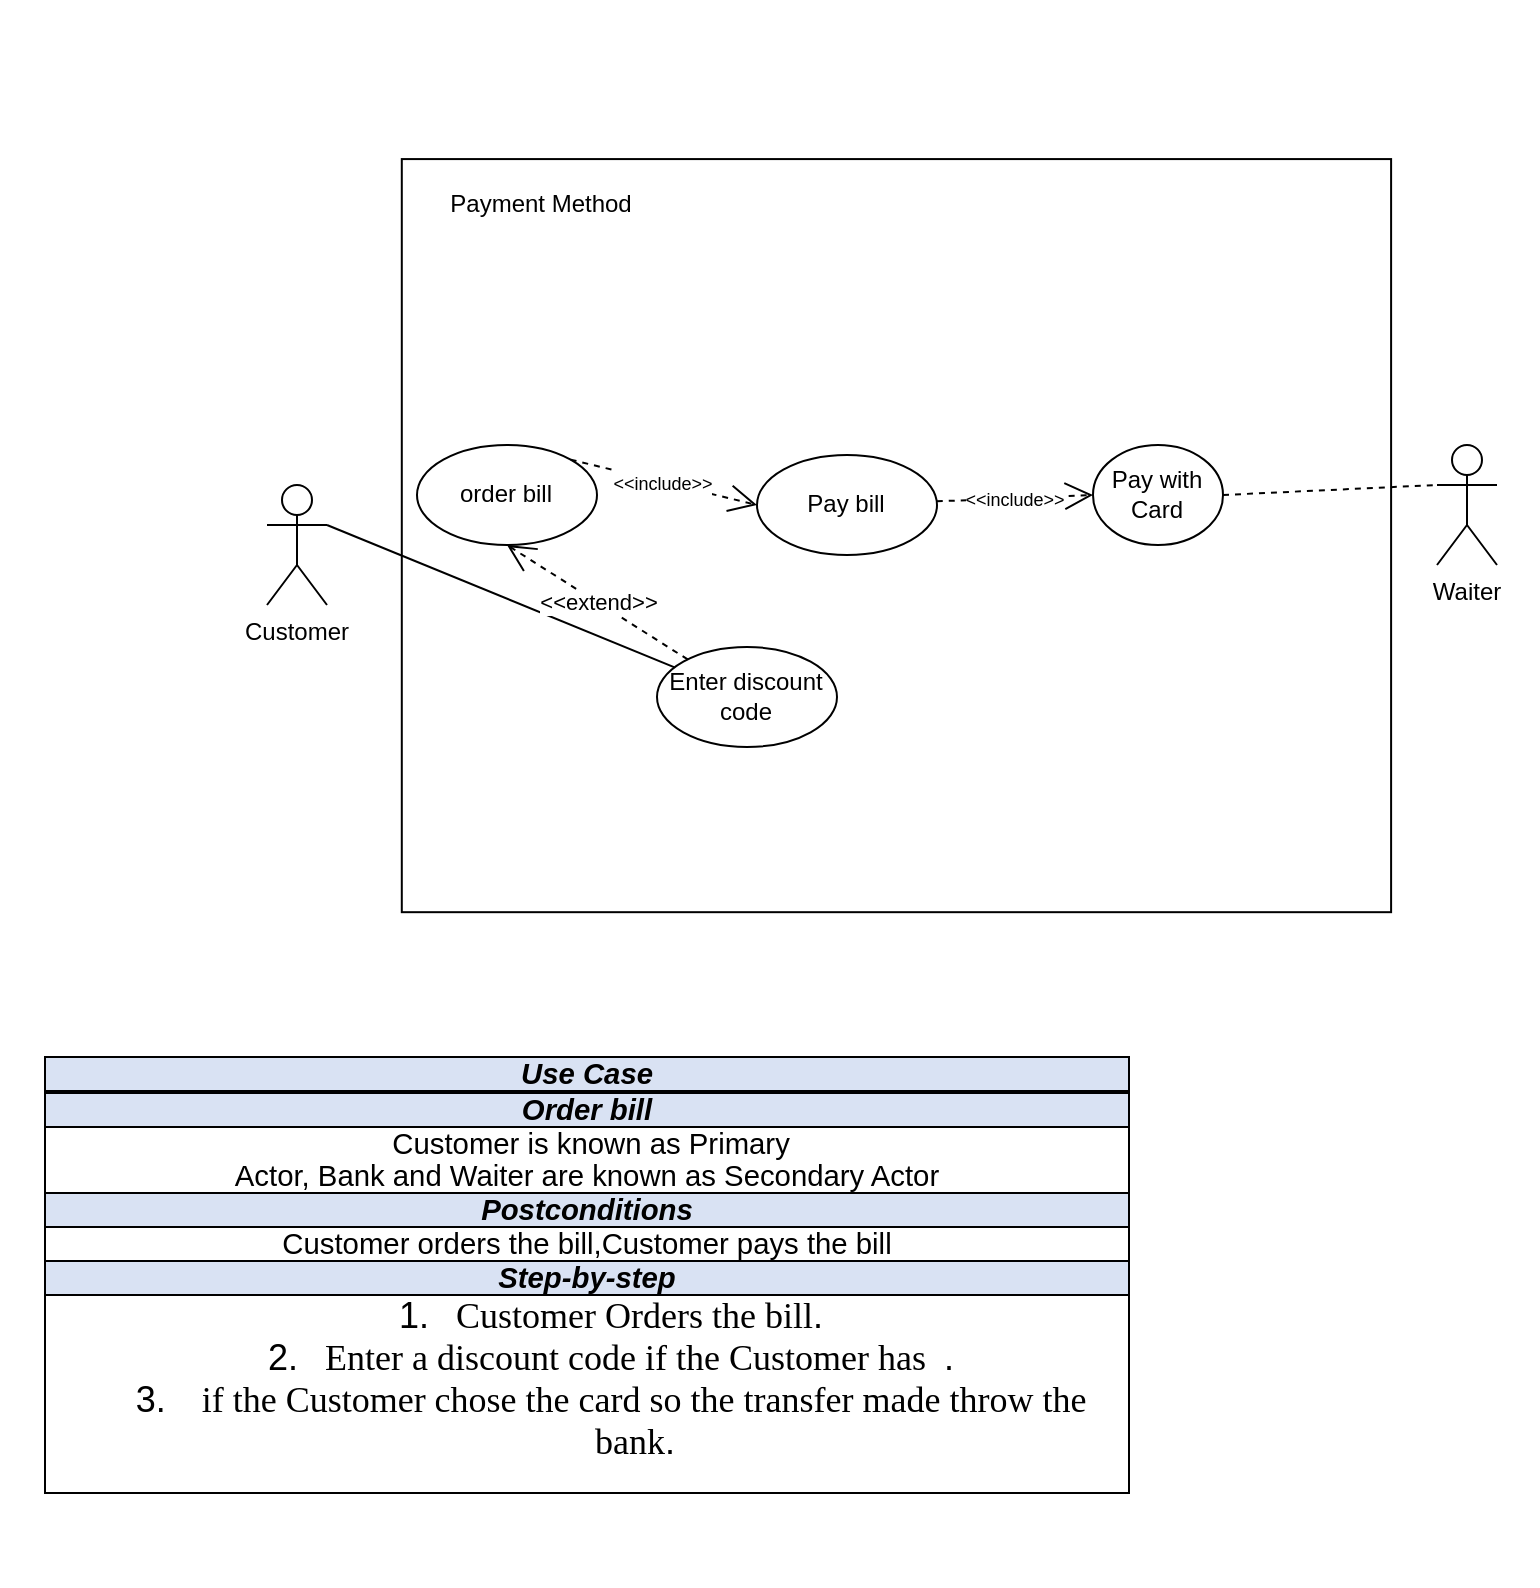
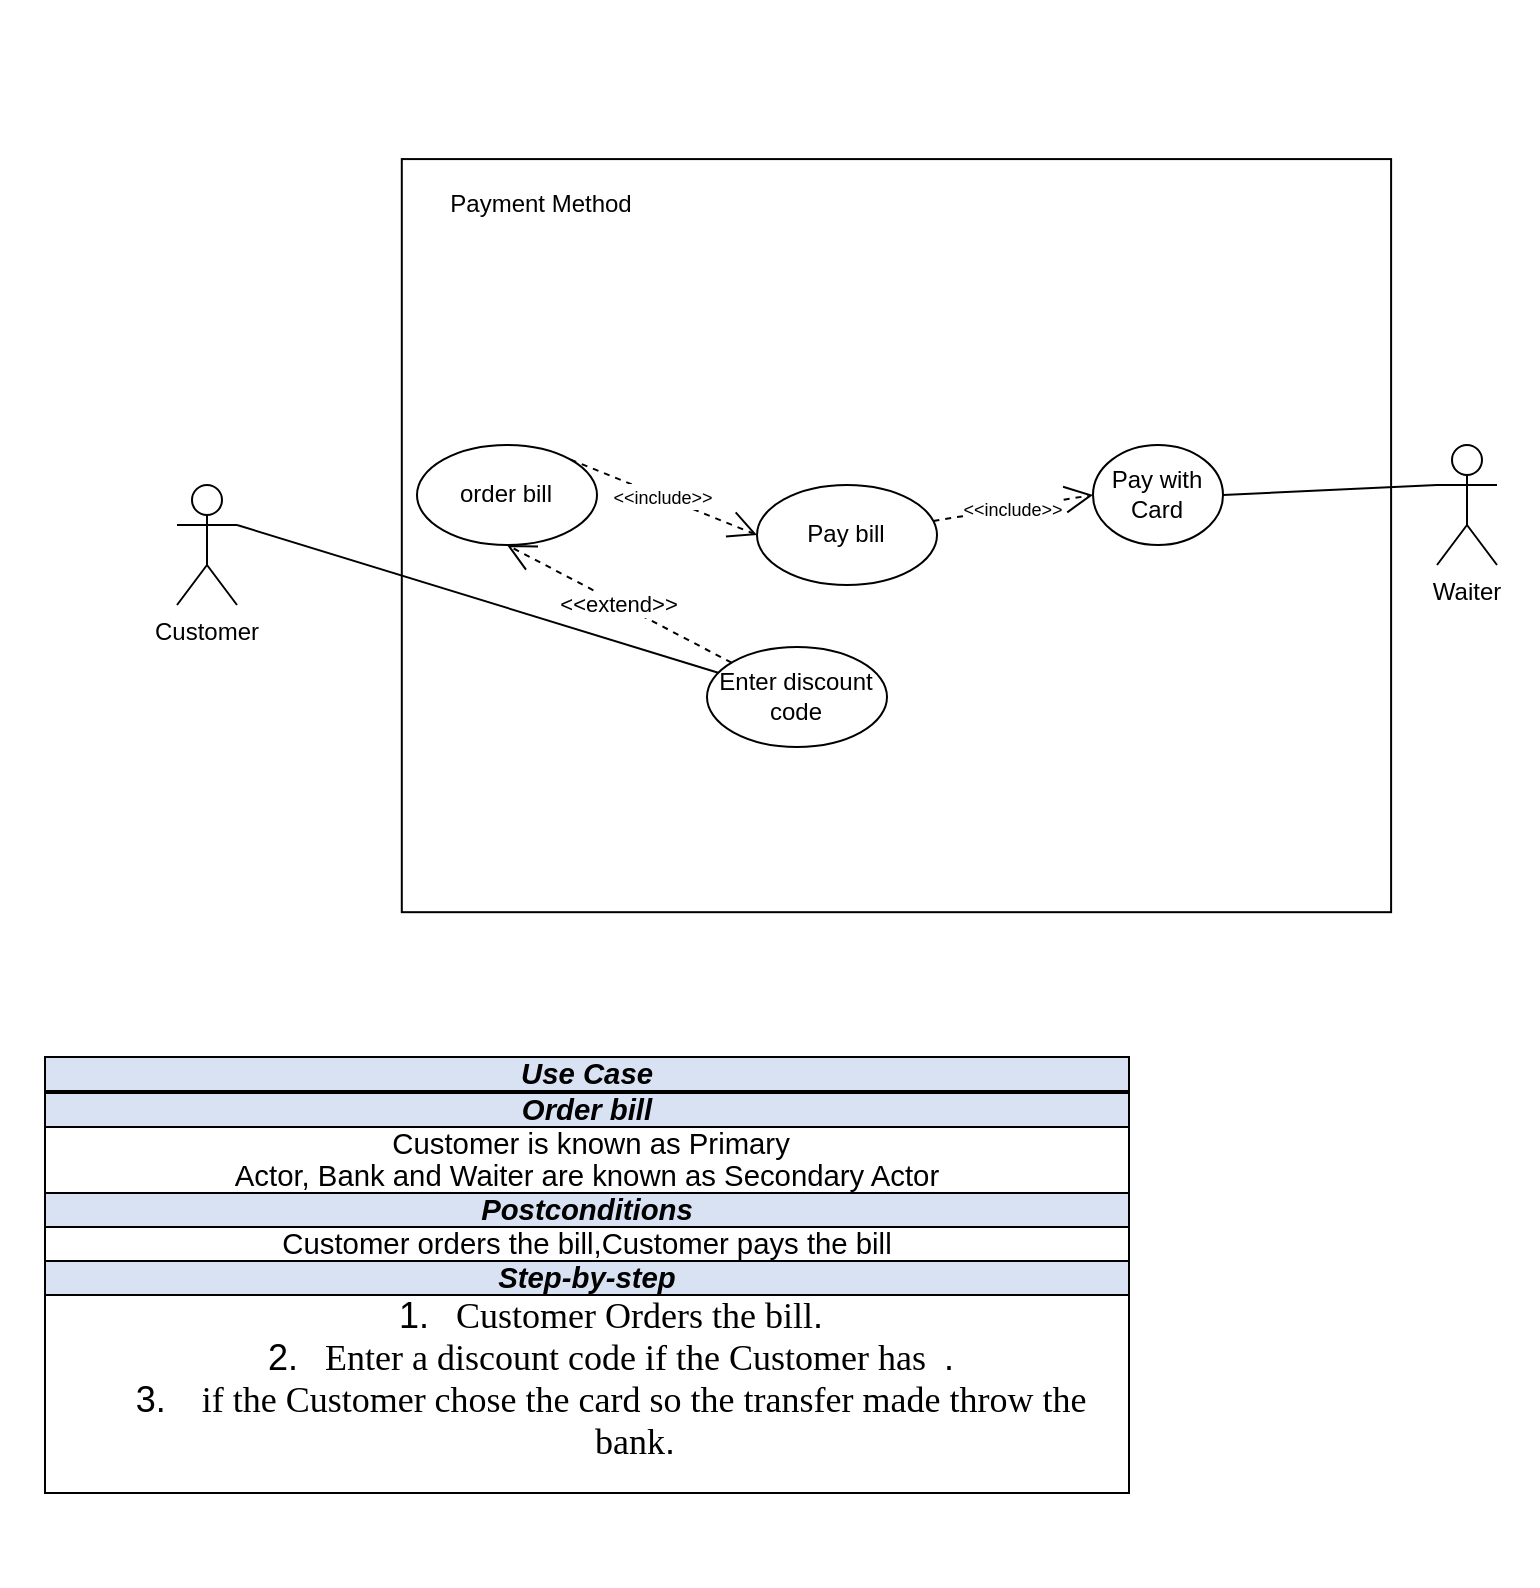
(1331, 490) -> (1331, 490)
(847, 505) -> (847, 535)
(297, 545) -> (207, 545)
(747, 697) -> (797, 697)
